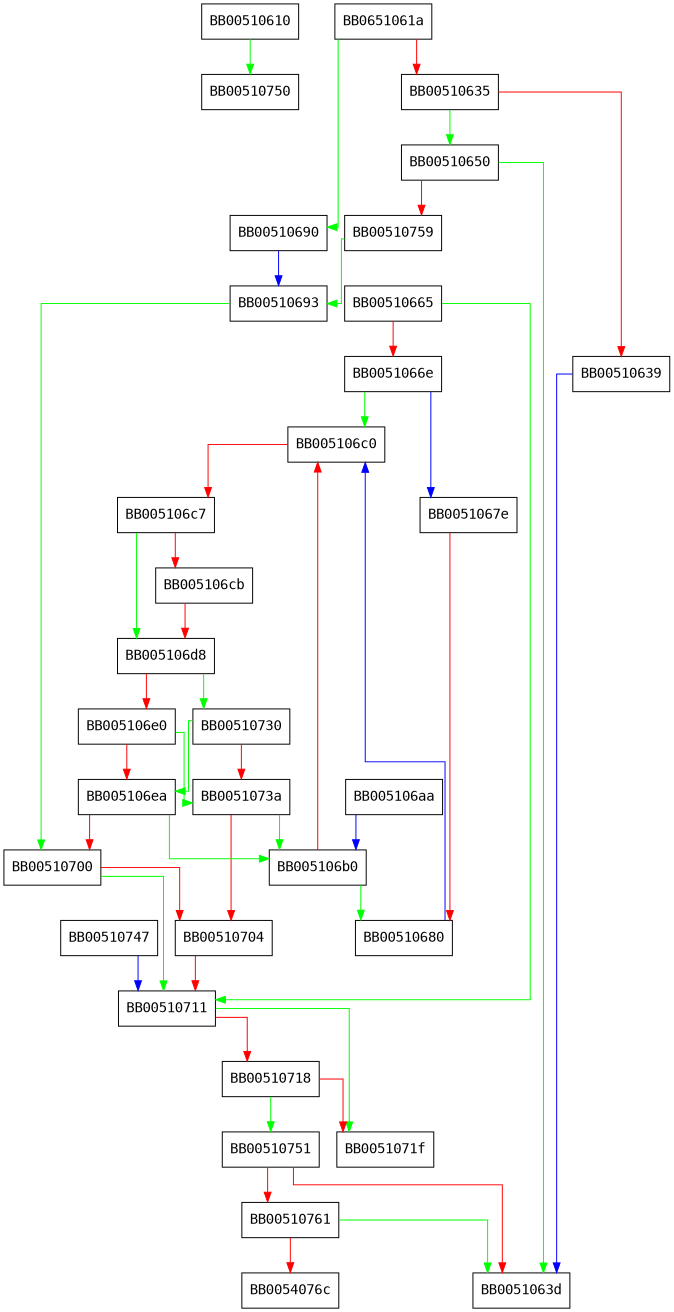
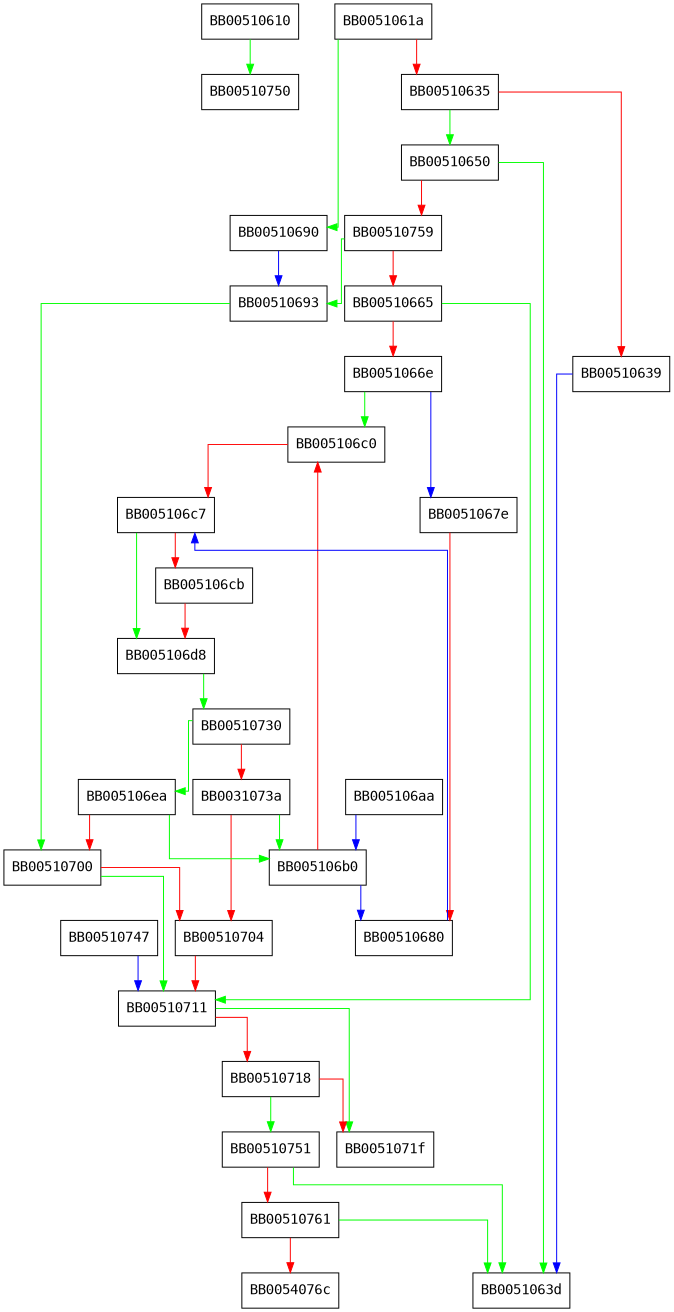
(383, 22) -> (383, 22)
none -> (393, 263)
(127, 727) -> none
(365, 736) -> (439, 550)
(241, 797) -> (241, 797)
(361, 898) -> (361, 898)
(428, 1185) -> (428, 1185)
